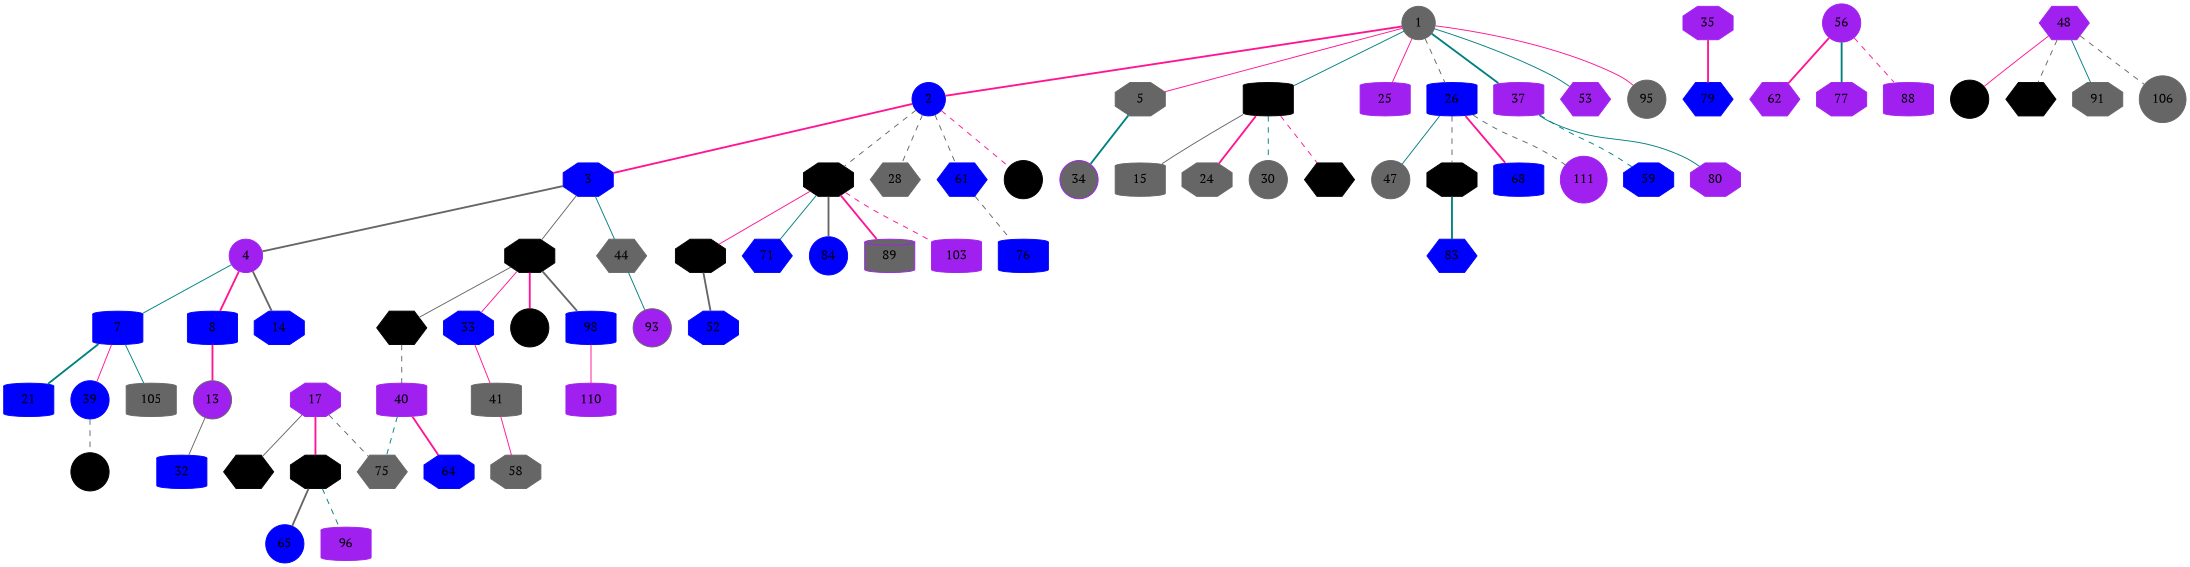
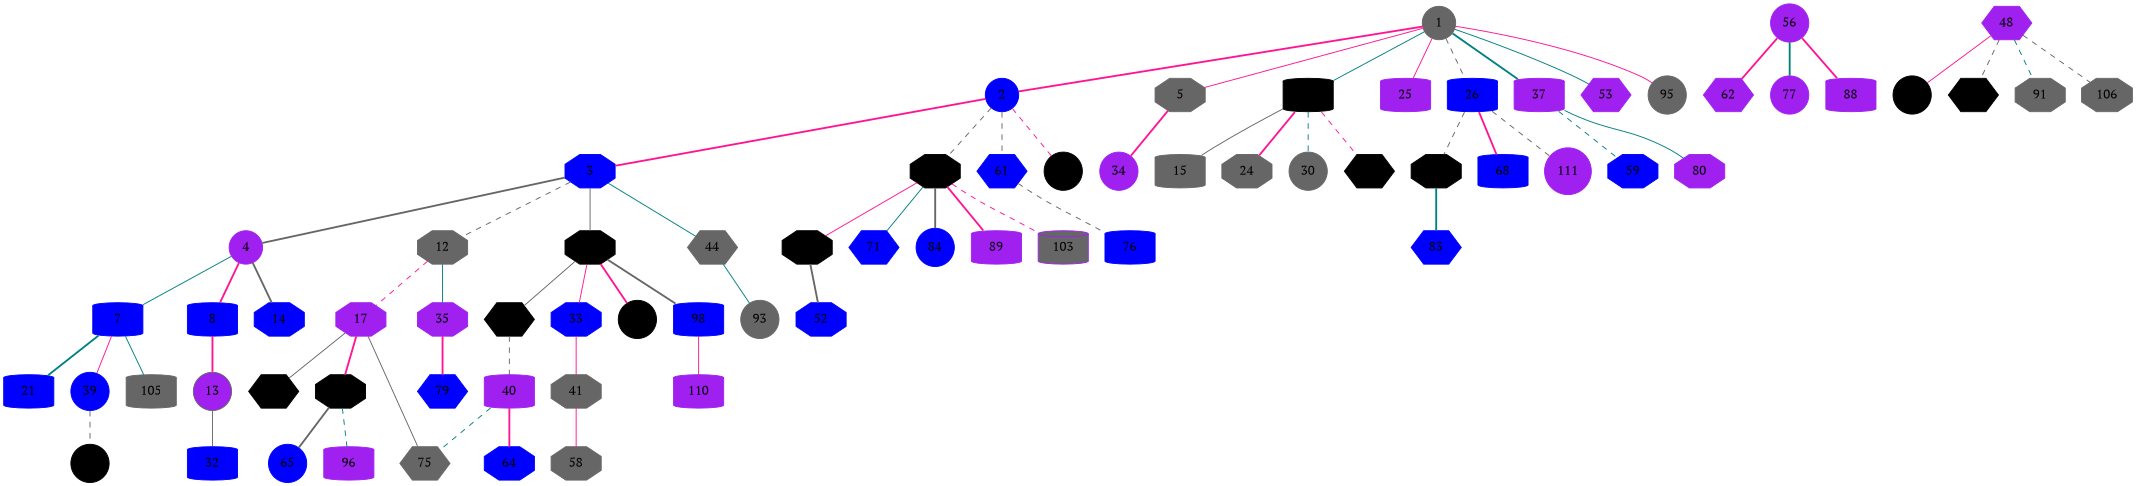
(1874, 60) -> (1820, 58)
(2081, 61) -> (2024, 59)
(1842, 99) -> (1790, 95)
(2163, 99) -> (2107, 95)
(1110, 140) -> (1149, 133)
(895, 180) -> none
(1079, 180) -> (1119, 171)
(1391, 180) -> none
none -> (443, 247)
(890, 256) -> (996, 247)
(957, 256) -> (1063, 247)
(652, 328) -> (760, 319)
(496, 400) -> (576, 391)
(349, 436) -> (393, 391)
